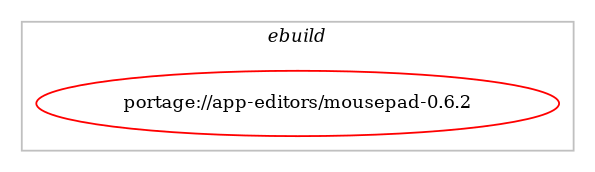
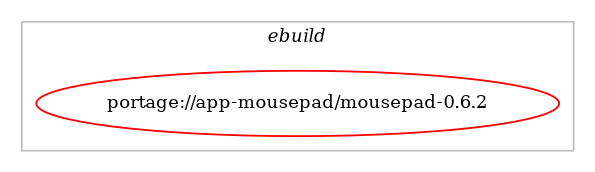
(298, 103) -> (298, 103)
